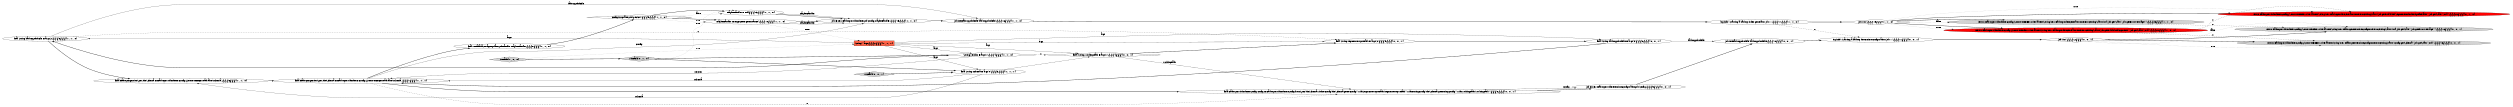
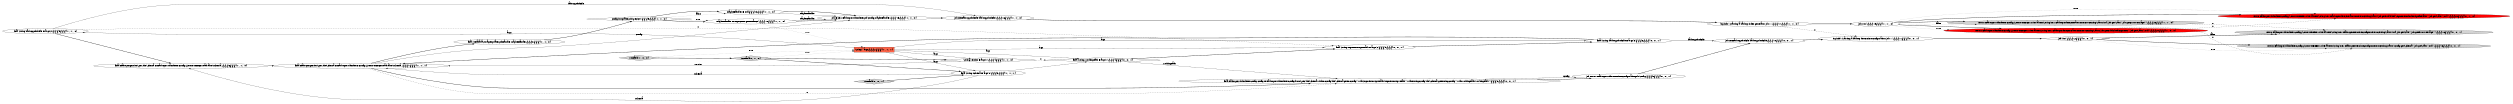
(1876, 22) -> (1876, 24)
(693, 38) -> (808, 54)
(499, 68) -> none
